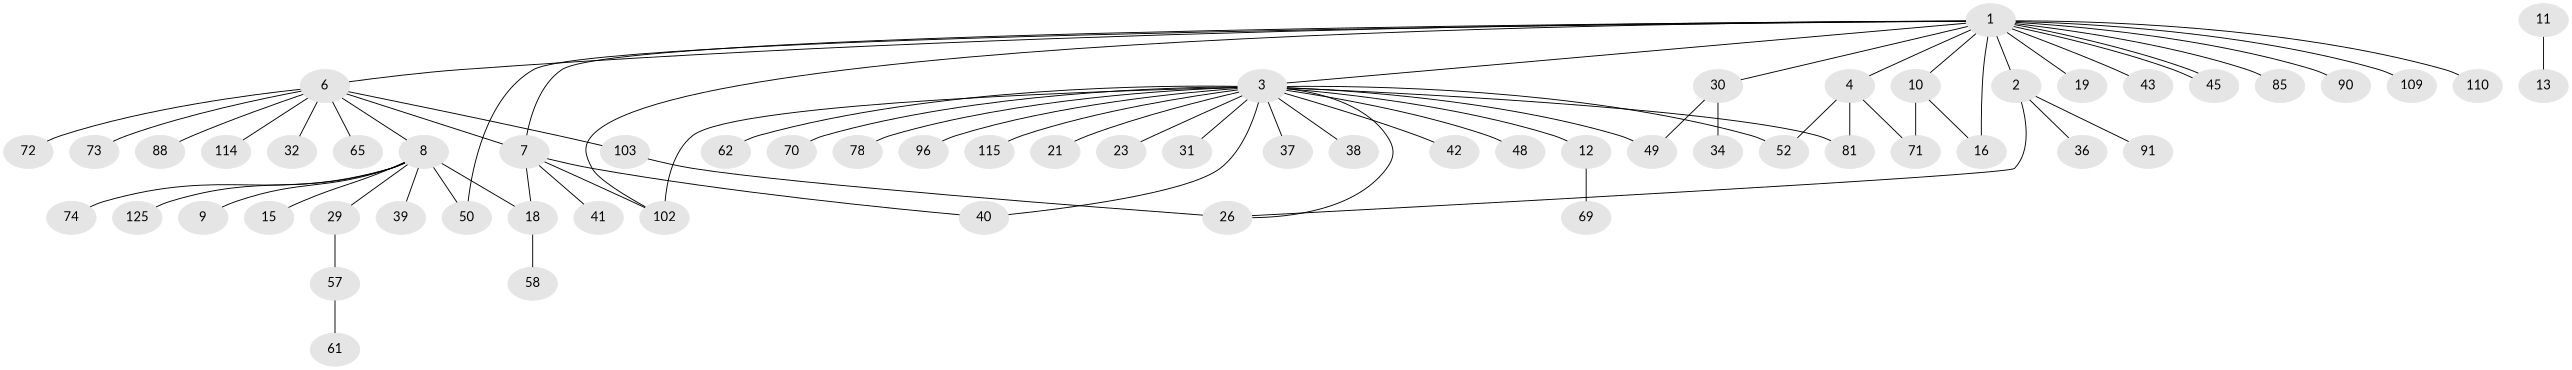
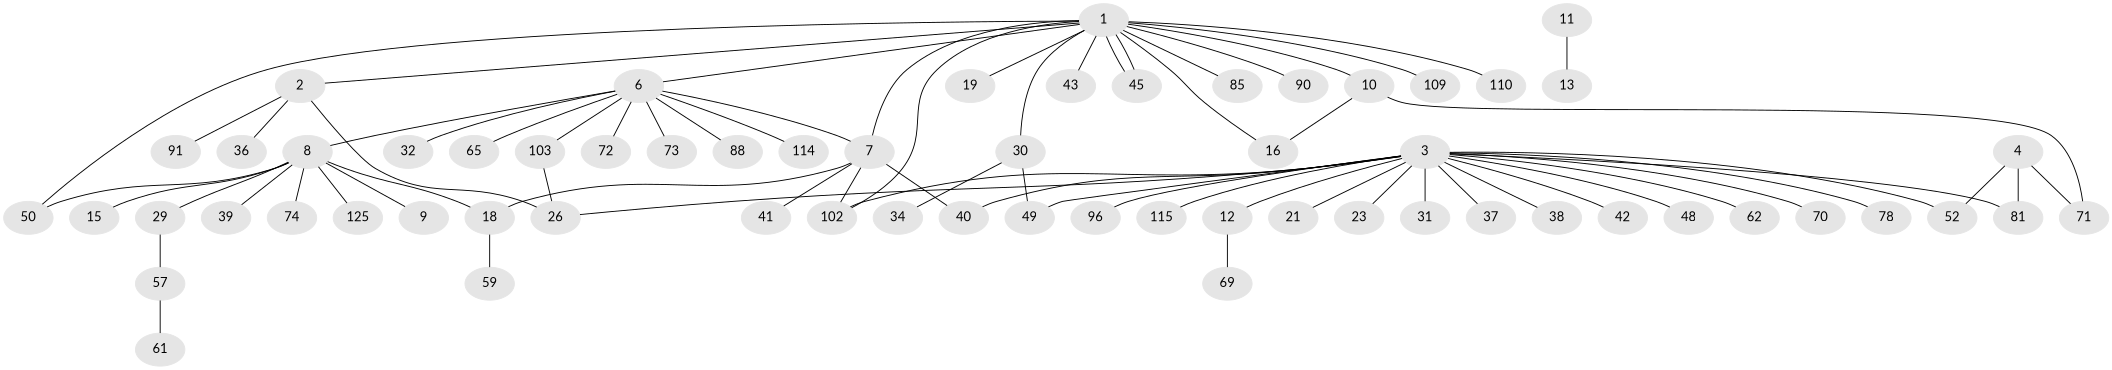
(1626, 53) -> none
(1920, 53) -> none
(533, 284) -> (490, 284)
